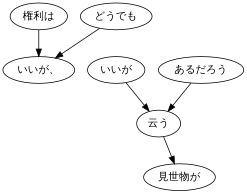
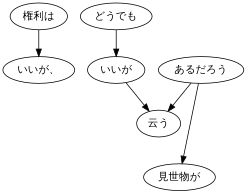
(81, 41) -> (116, 40)
(168, 147) -> (191, 120)
